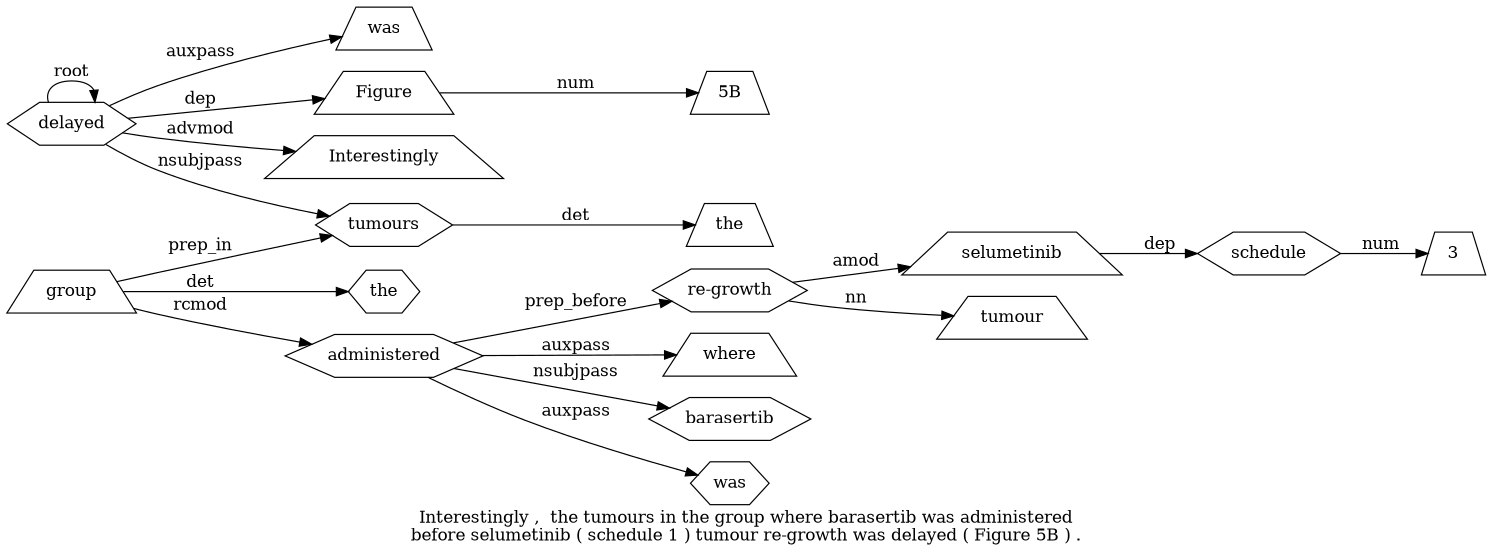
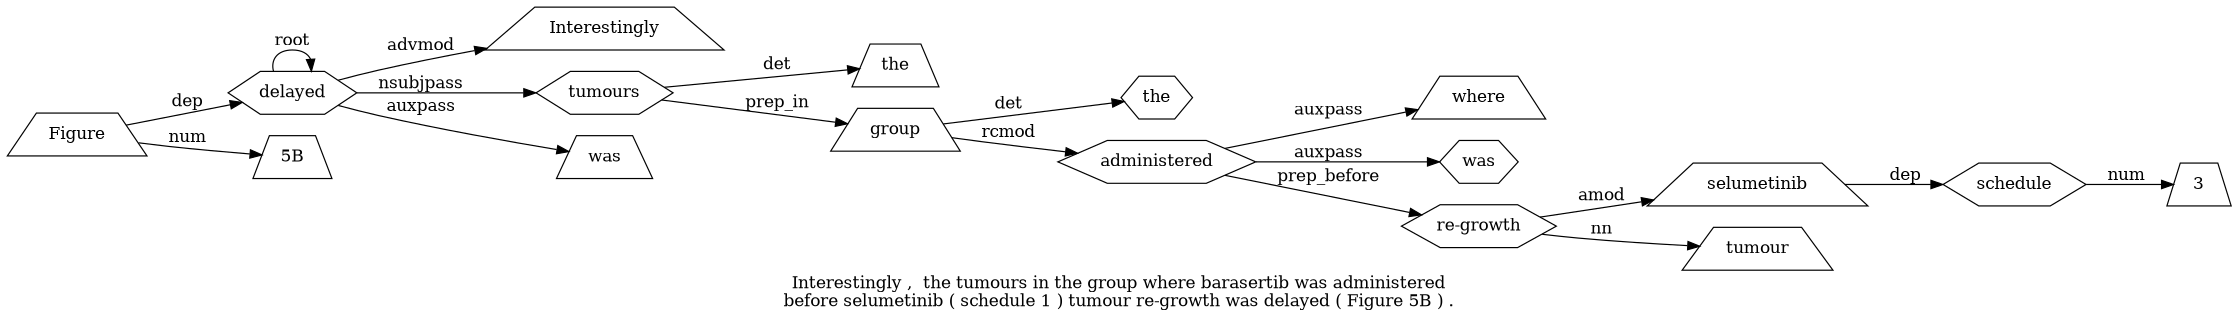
(220, 109) -> (178, 115)
(219, 259) -> (749, 111)
(730, 419) -> none
